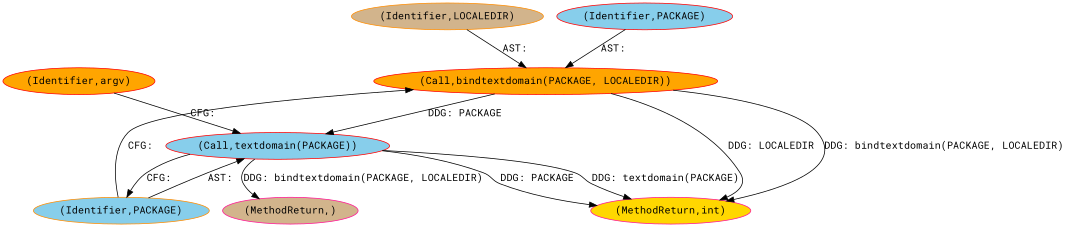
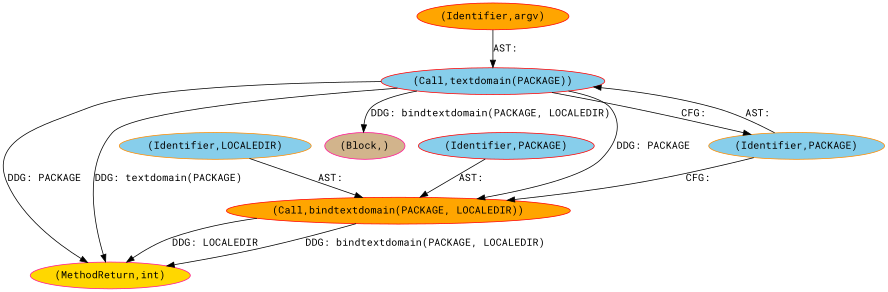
(447, 16) -> (215, 146)
(414, 113) -> (593, 165)
(206, 114) -> (509, 49)
(290, 211) -> (365, 146)
